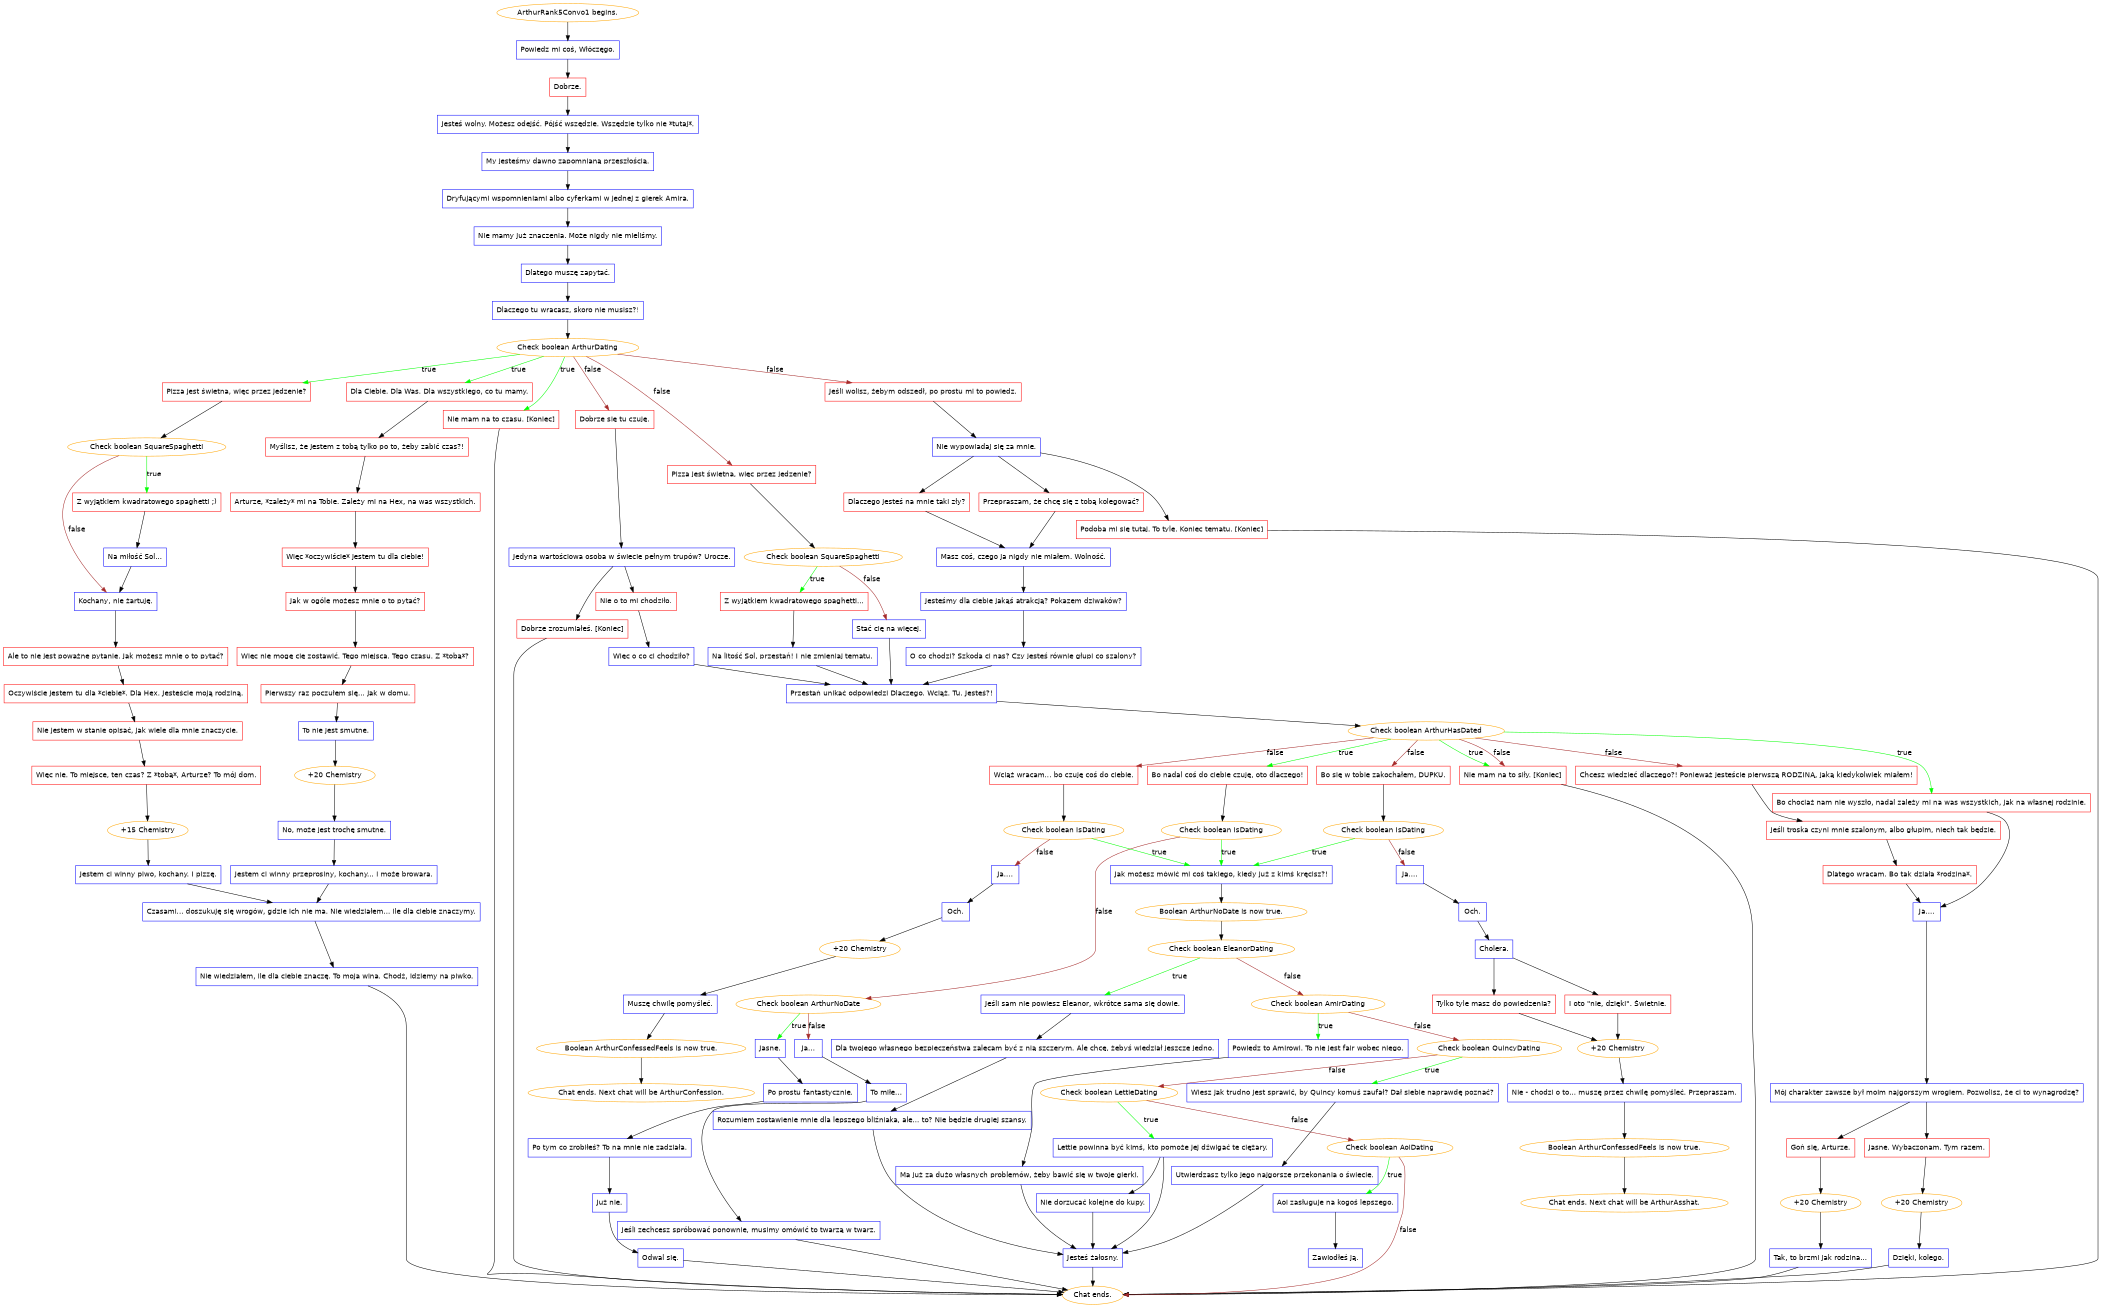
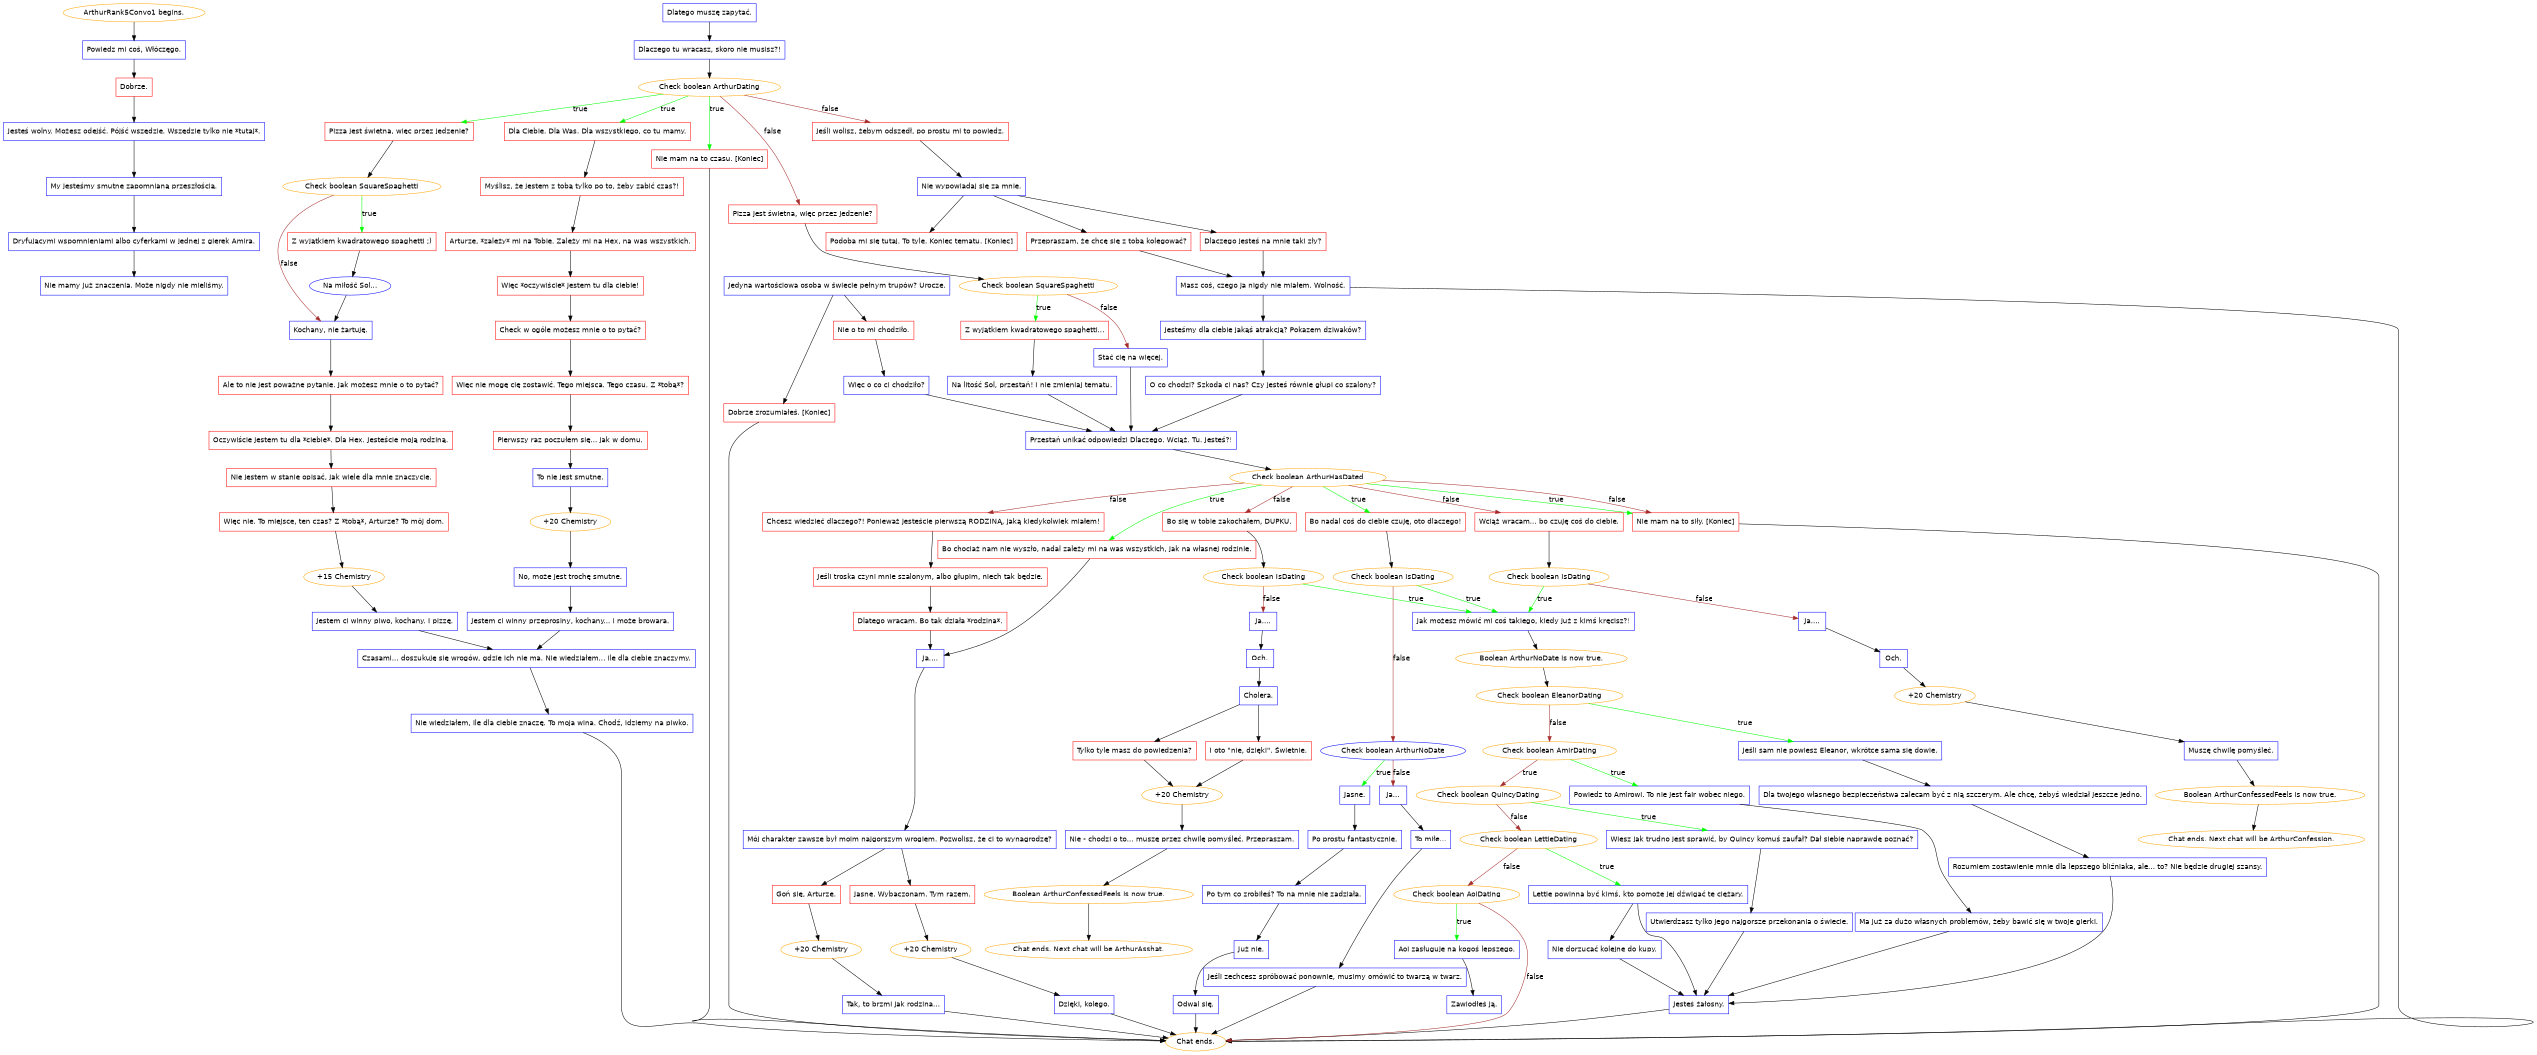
(568, 162) -> (134, 187)
(568, 252) -> none
(615, 420) -> none
(135, 557) -> (350, 286)
(355, 601) -> (570, 330)
(2098, 987) -> (2398, 862)
(808, 1004) -> (1393, 751)
(1423, 1026) -> (1530, 773)
